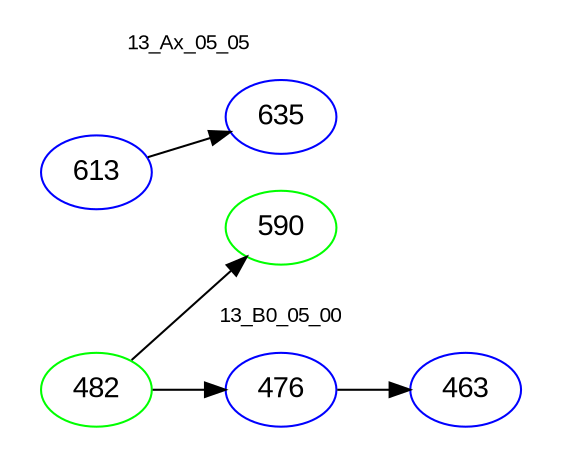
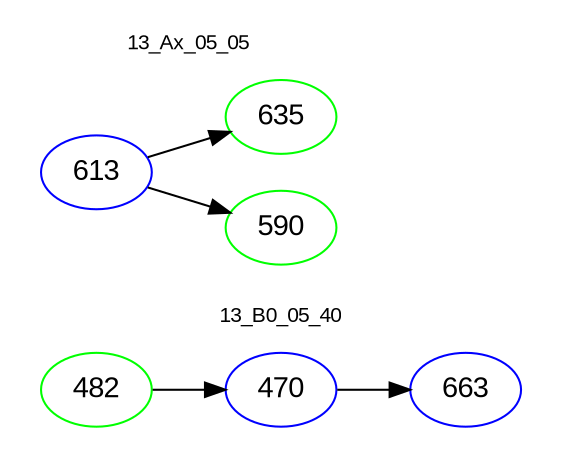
(281, 117) -> (281, 117)
(181, 315) -> (179, 197)
(281, 317) -> (281, 317)
(281, 390) -> (281, 390)
(466, 390) -> (466, 390)
